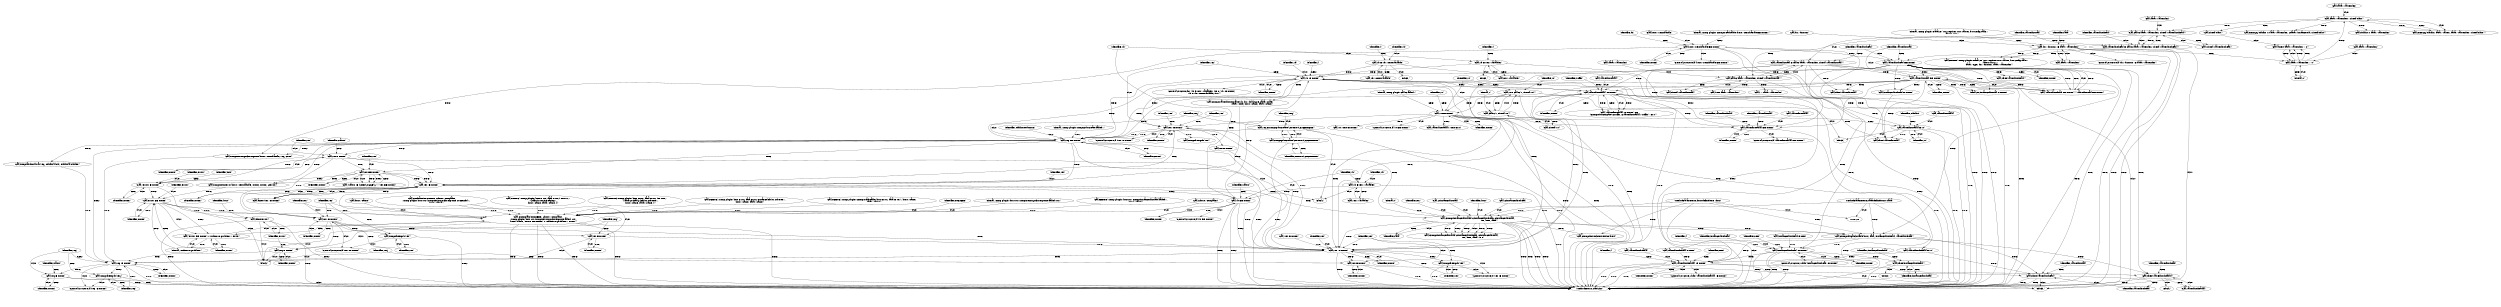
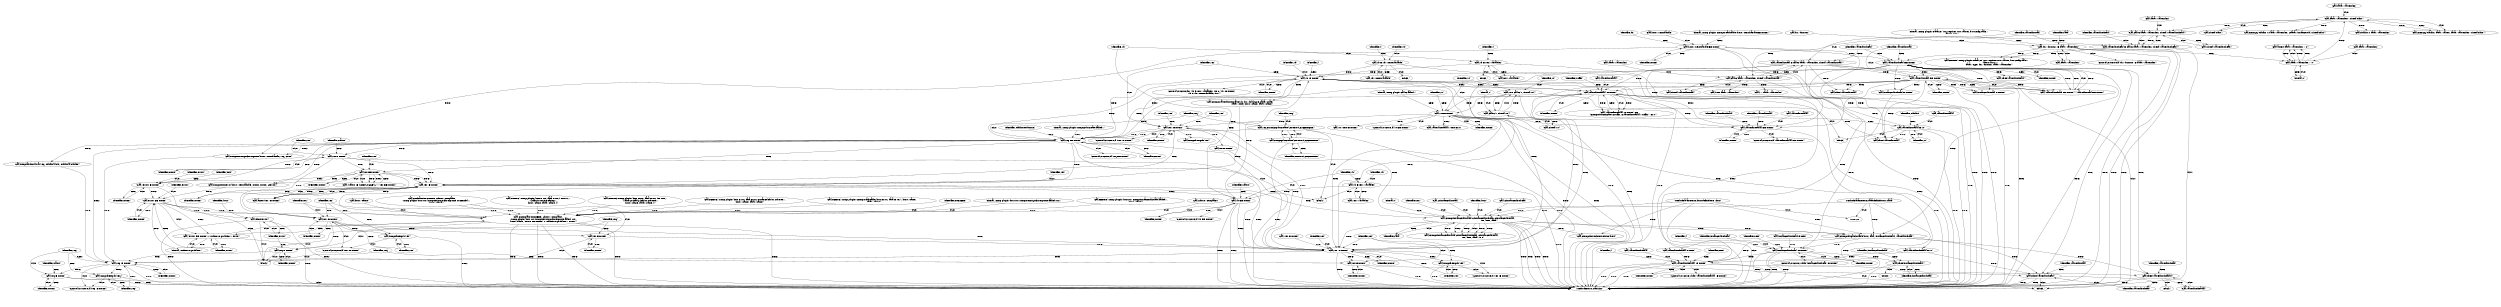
(2247, 40) -> (2245, 23)
(1701, 63) -> none
(1599, 85) -> (1599, 85)
(1989, 92) -> (1989, 92)
none -> (1110, 156)
